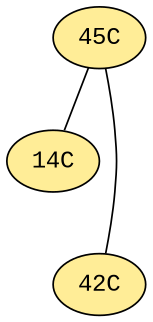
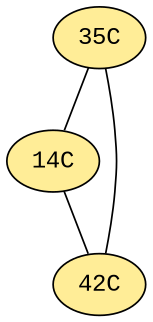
(99, 38) -> (99, 38)
none -> (76, 222)
